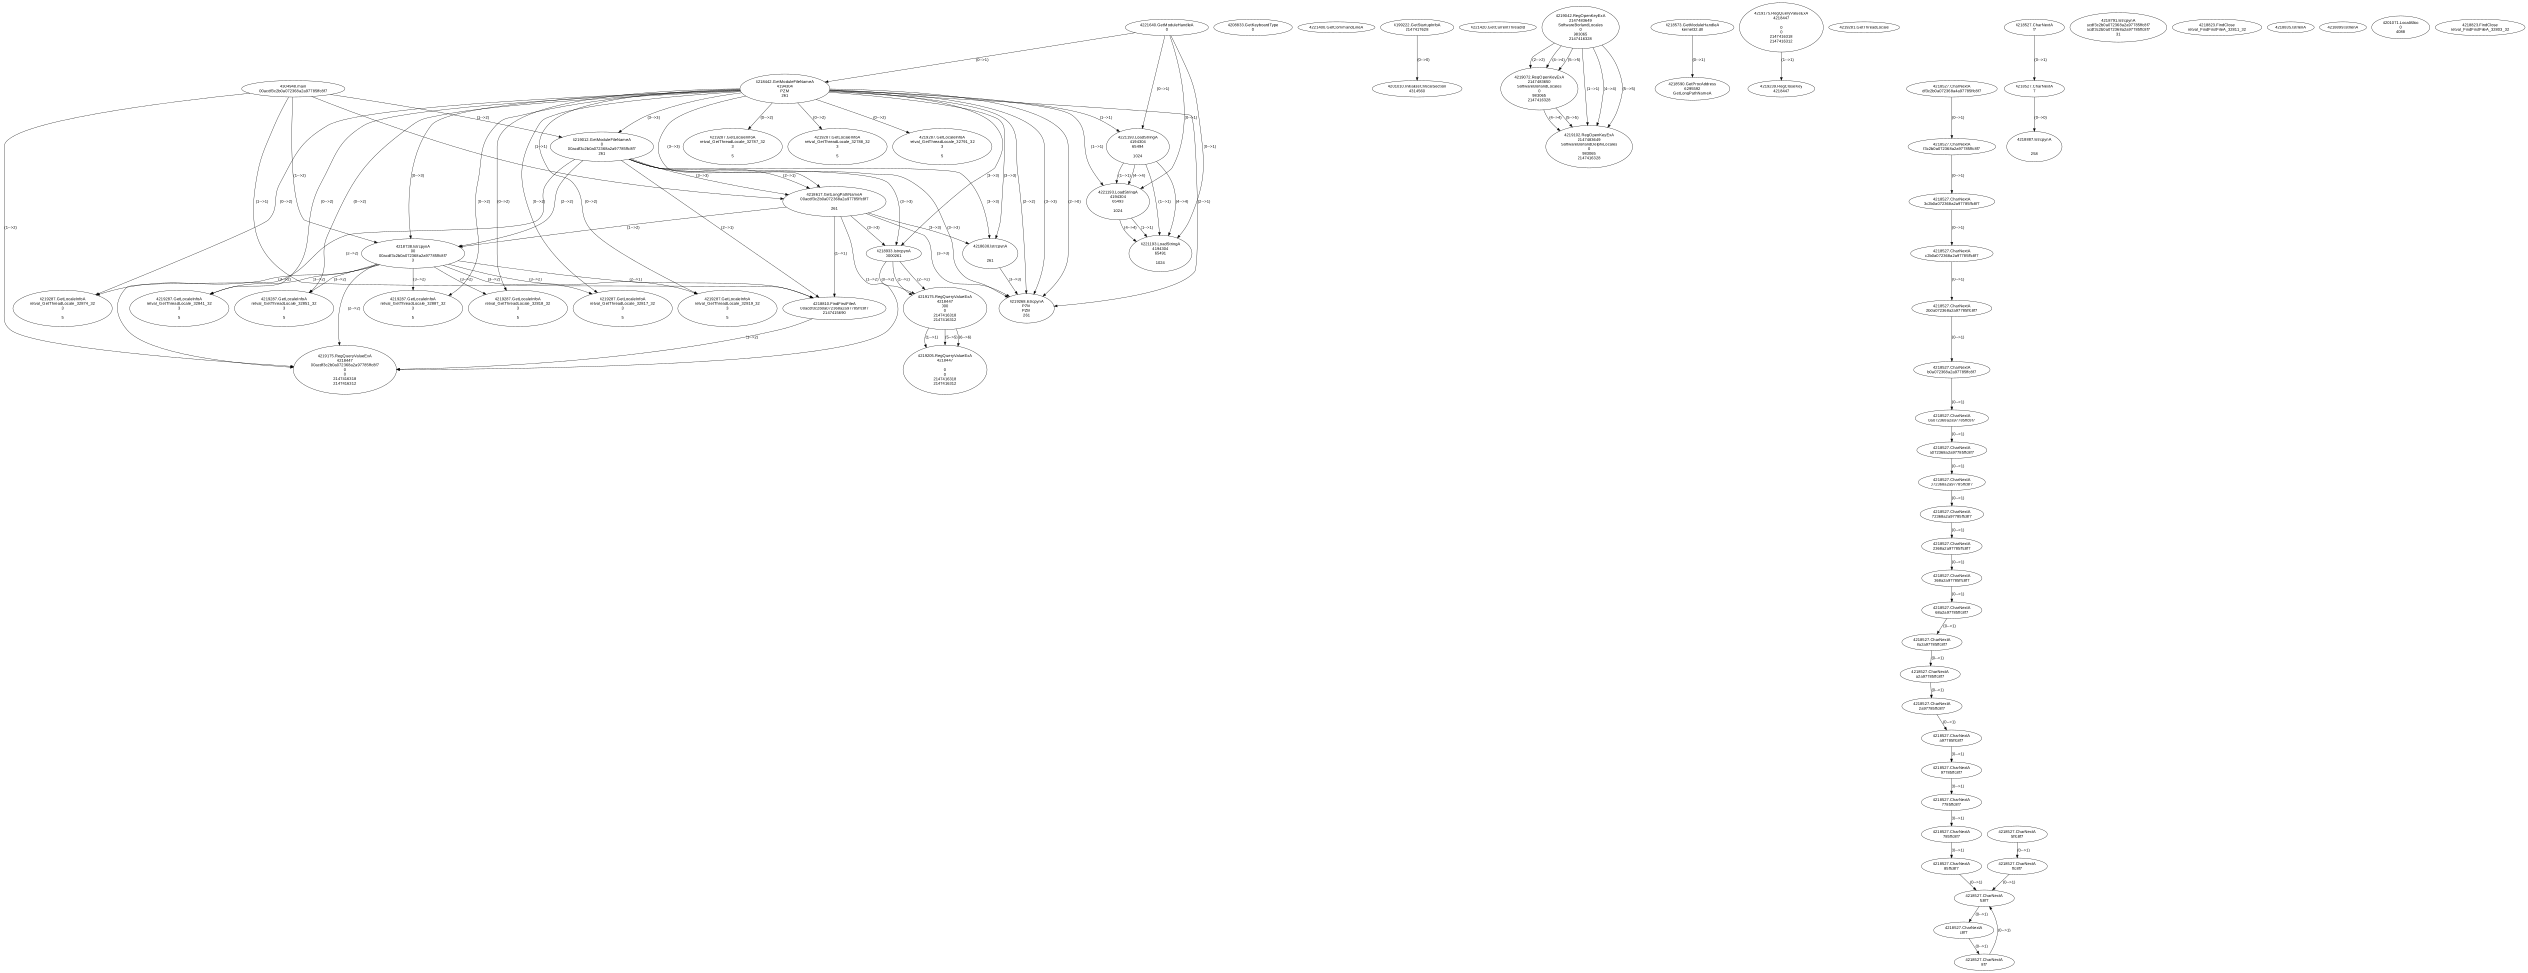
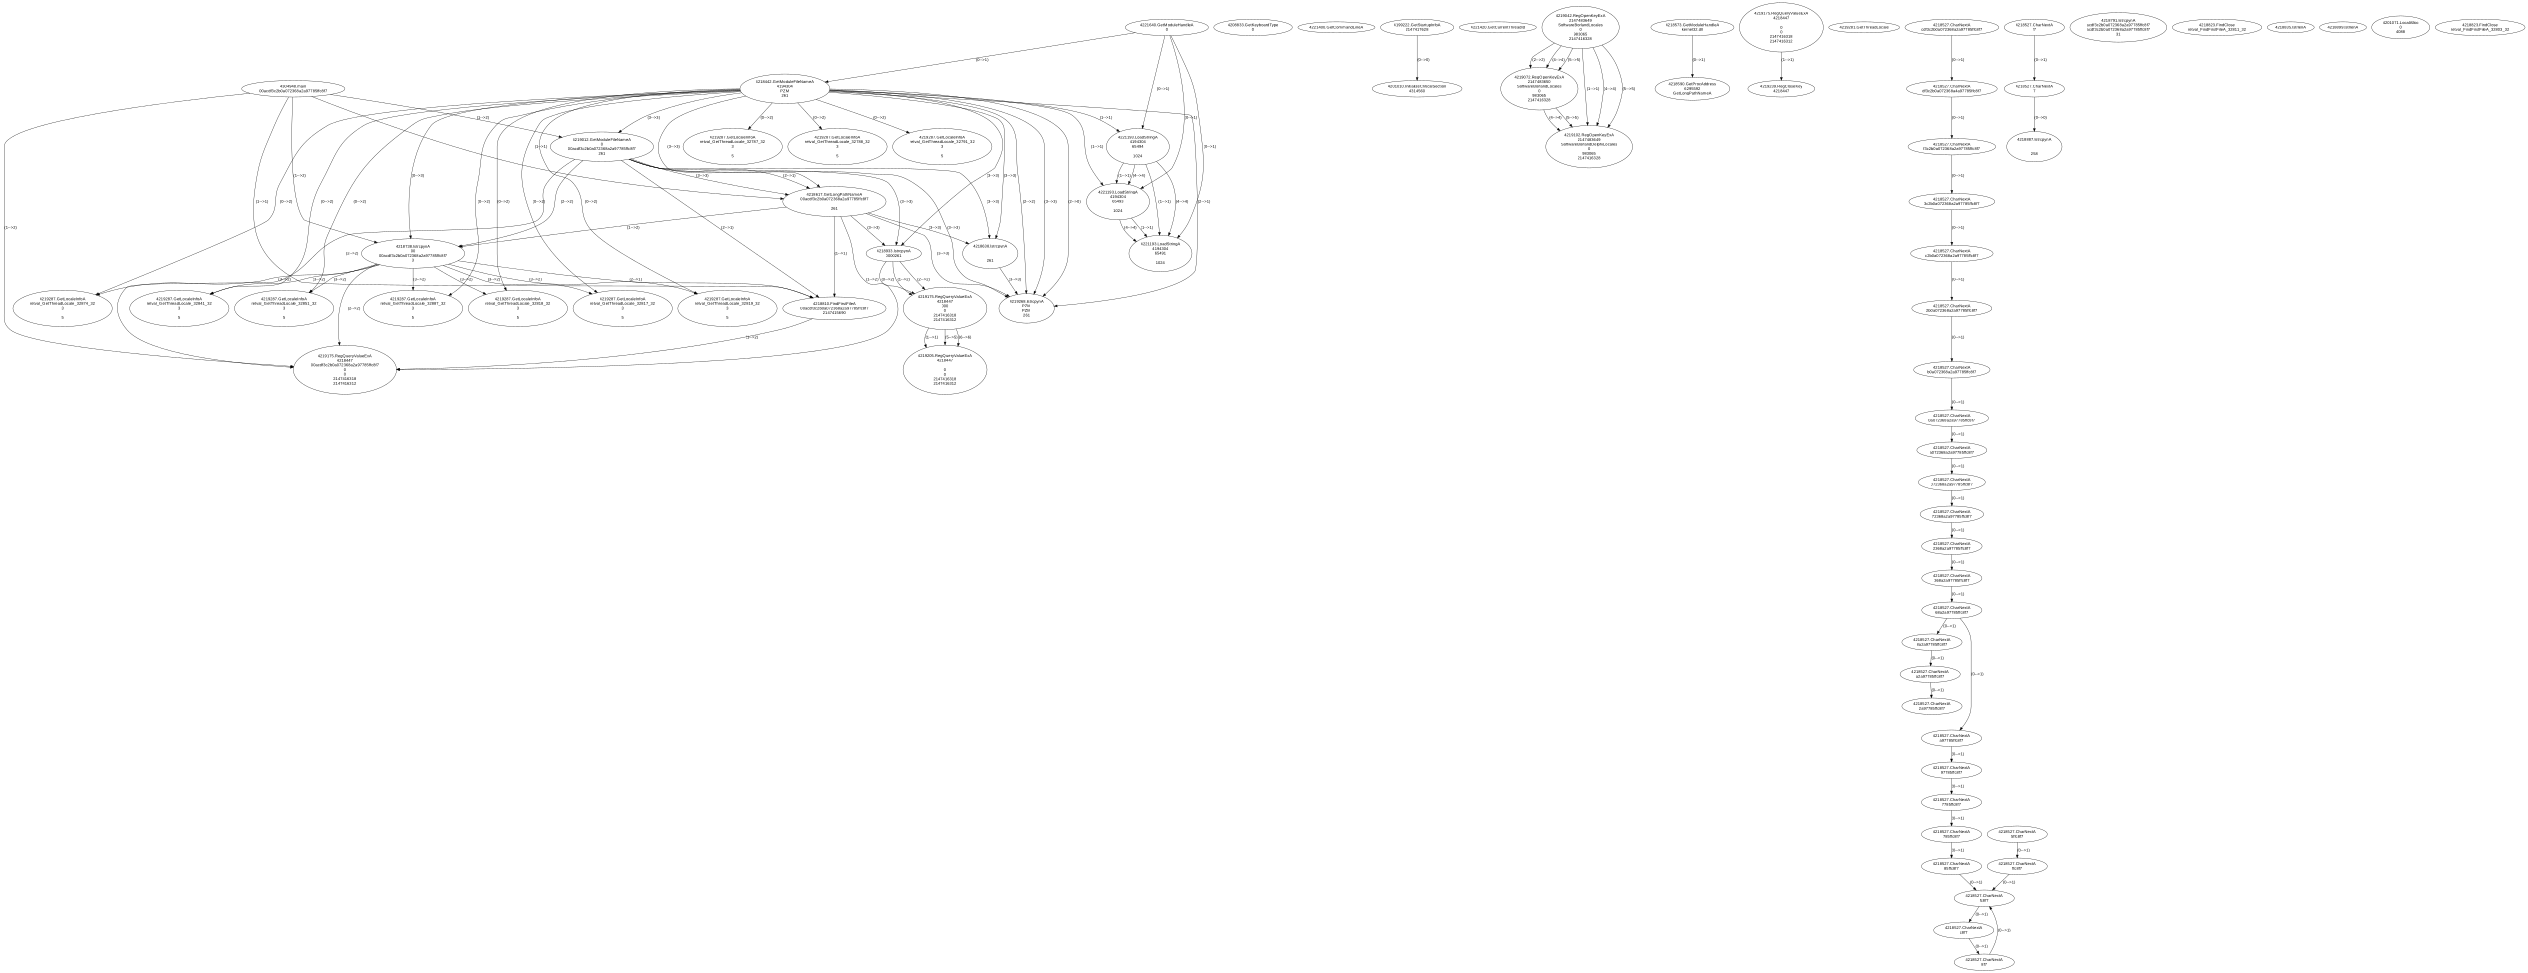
none -> (1952, 27)
(1941, 721) -> (1971, 673)
